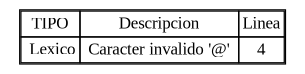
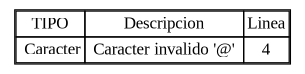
(50, 49) -> (50, 49)
